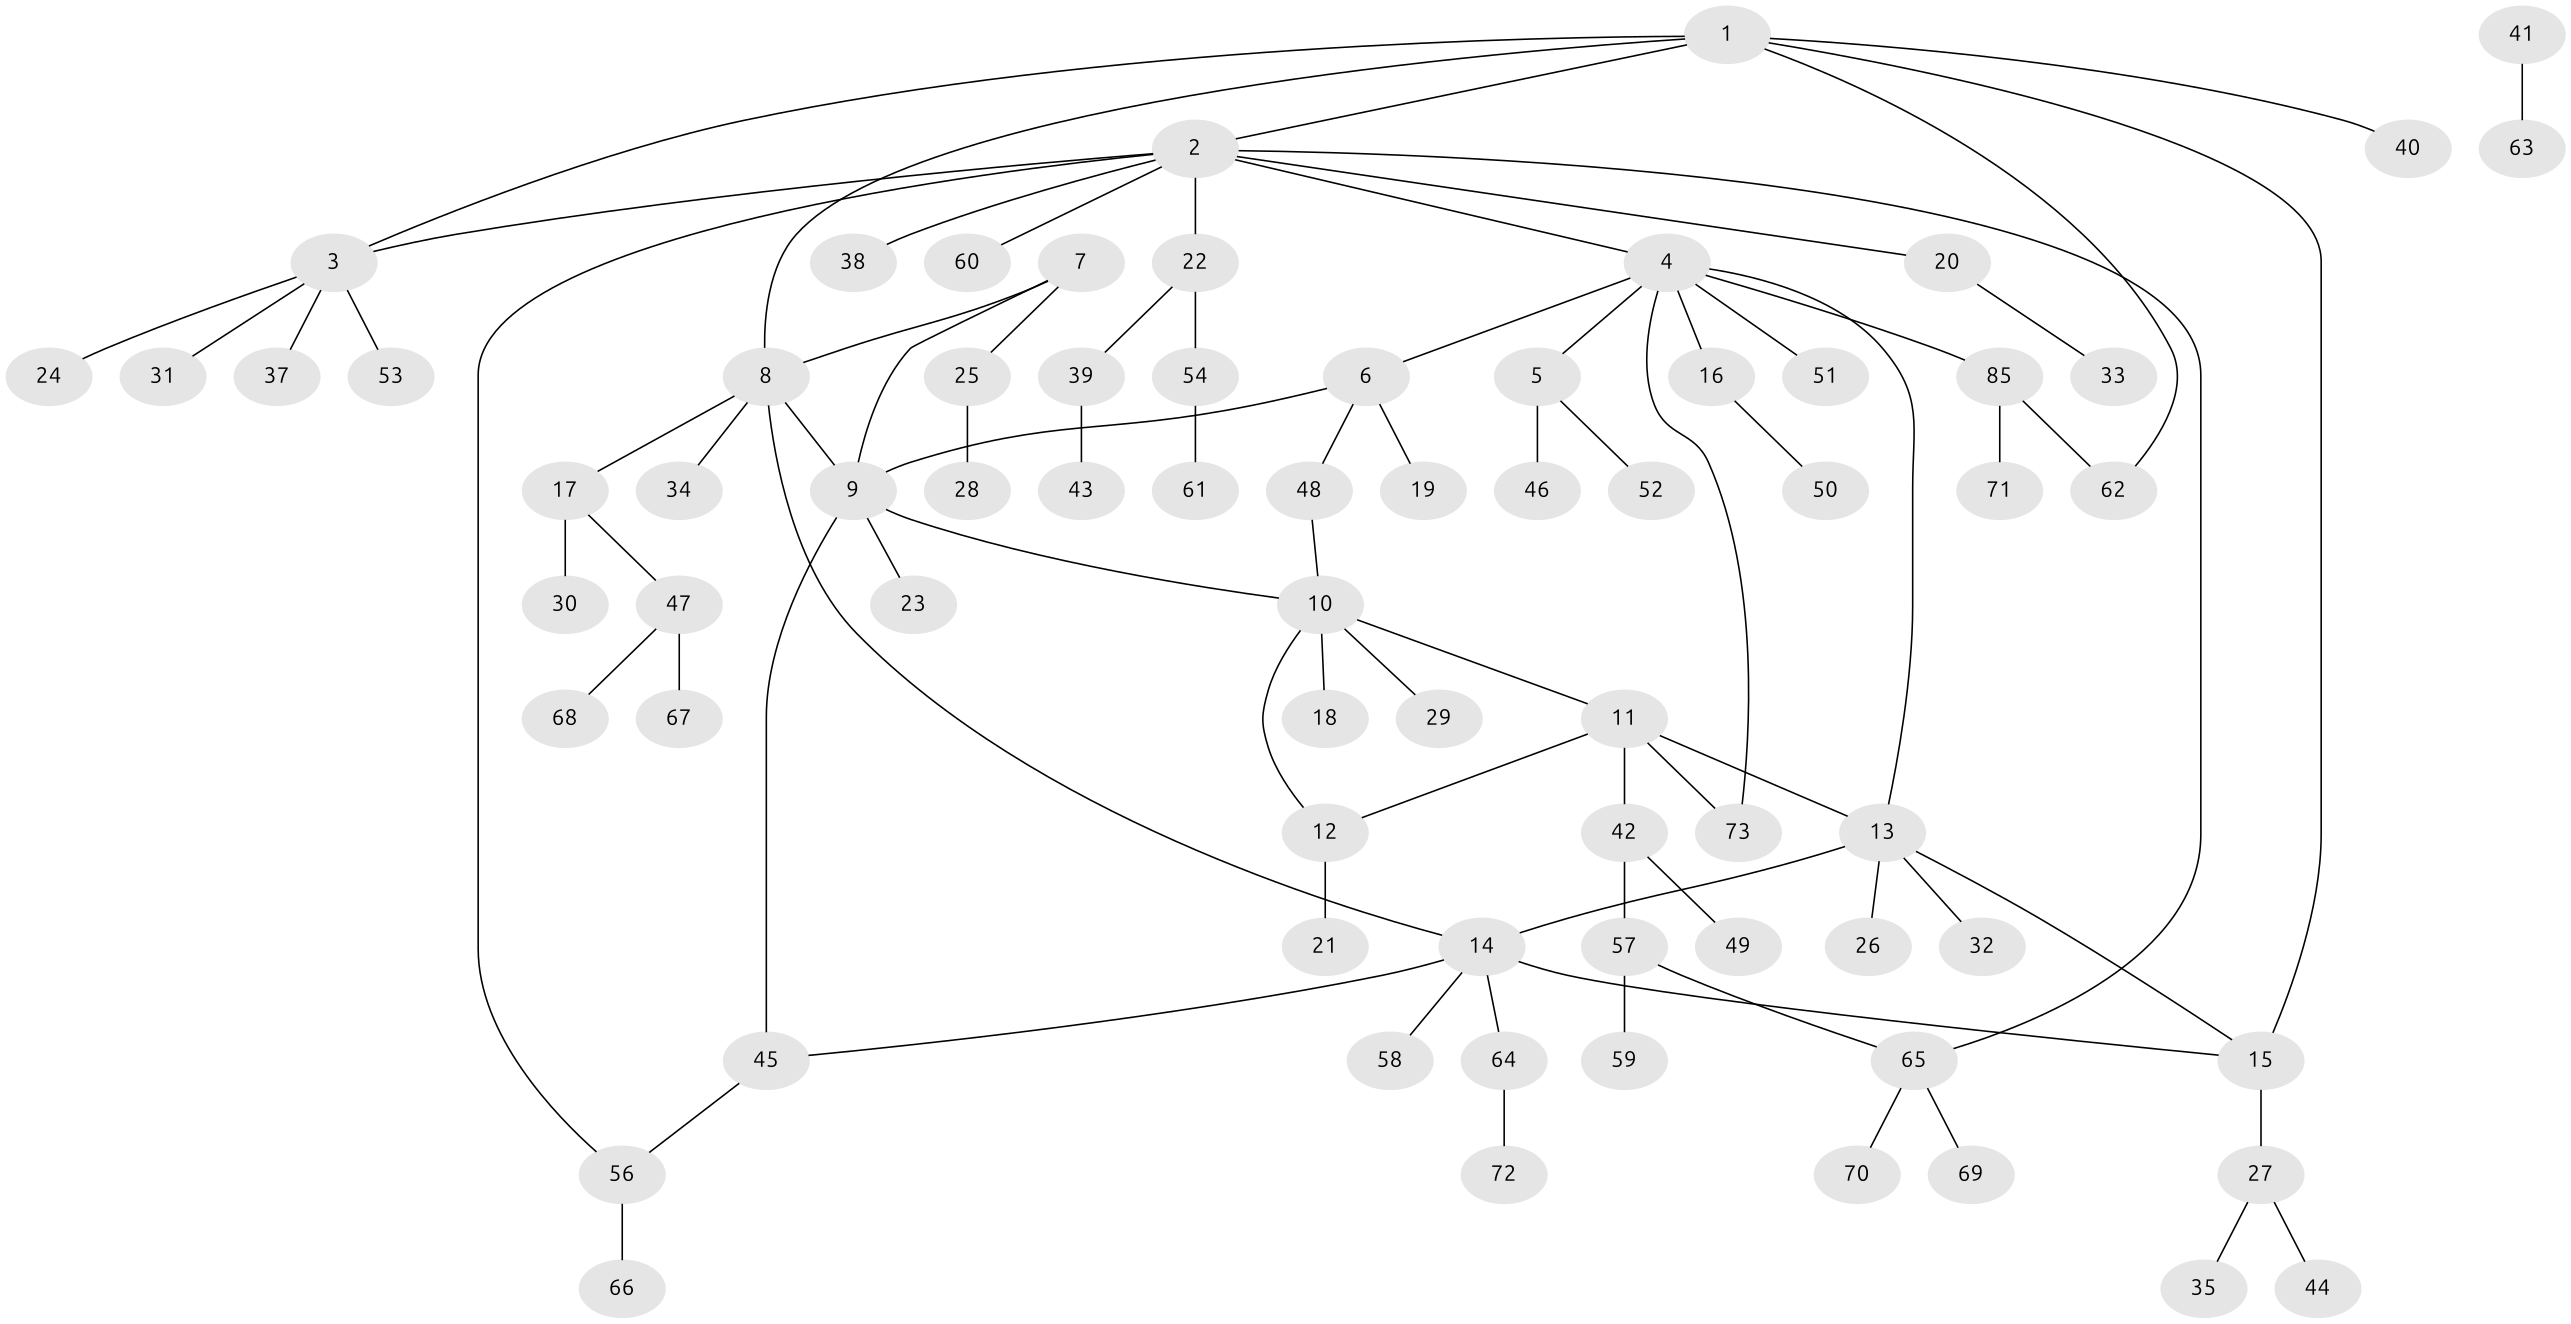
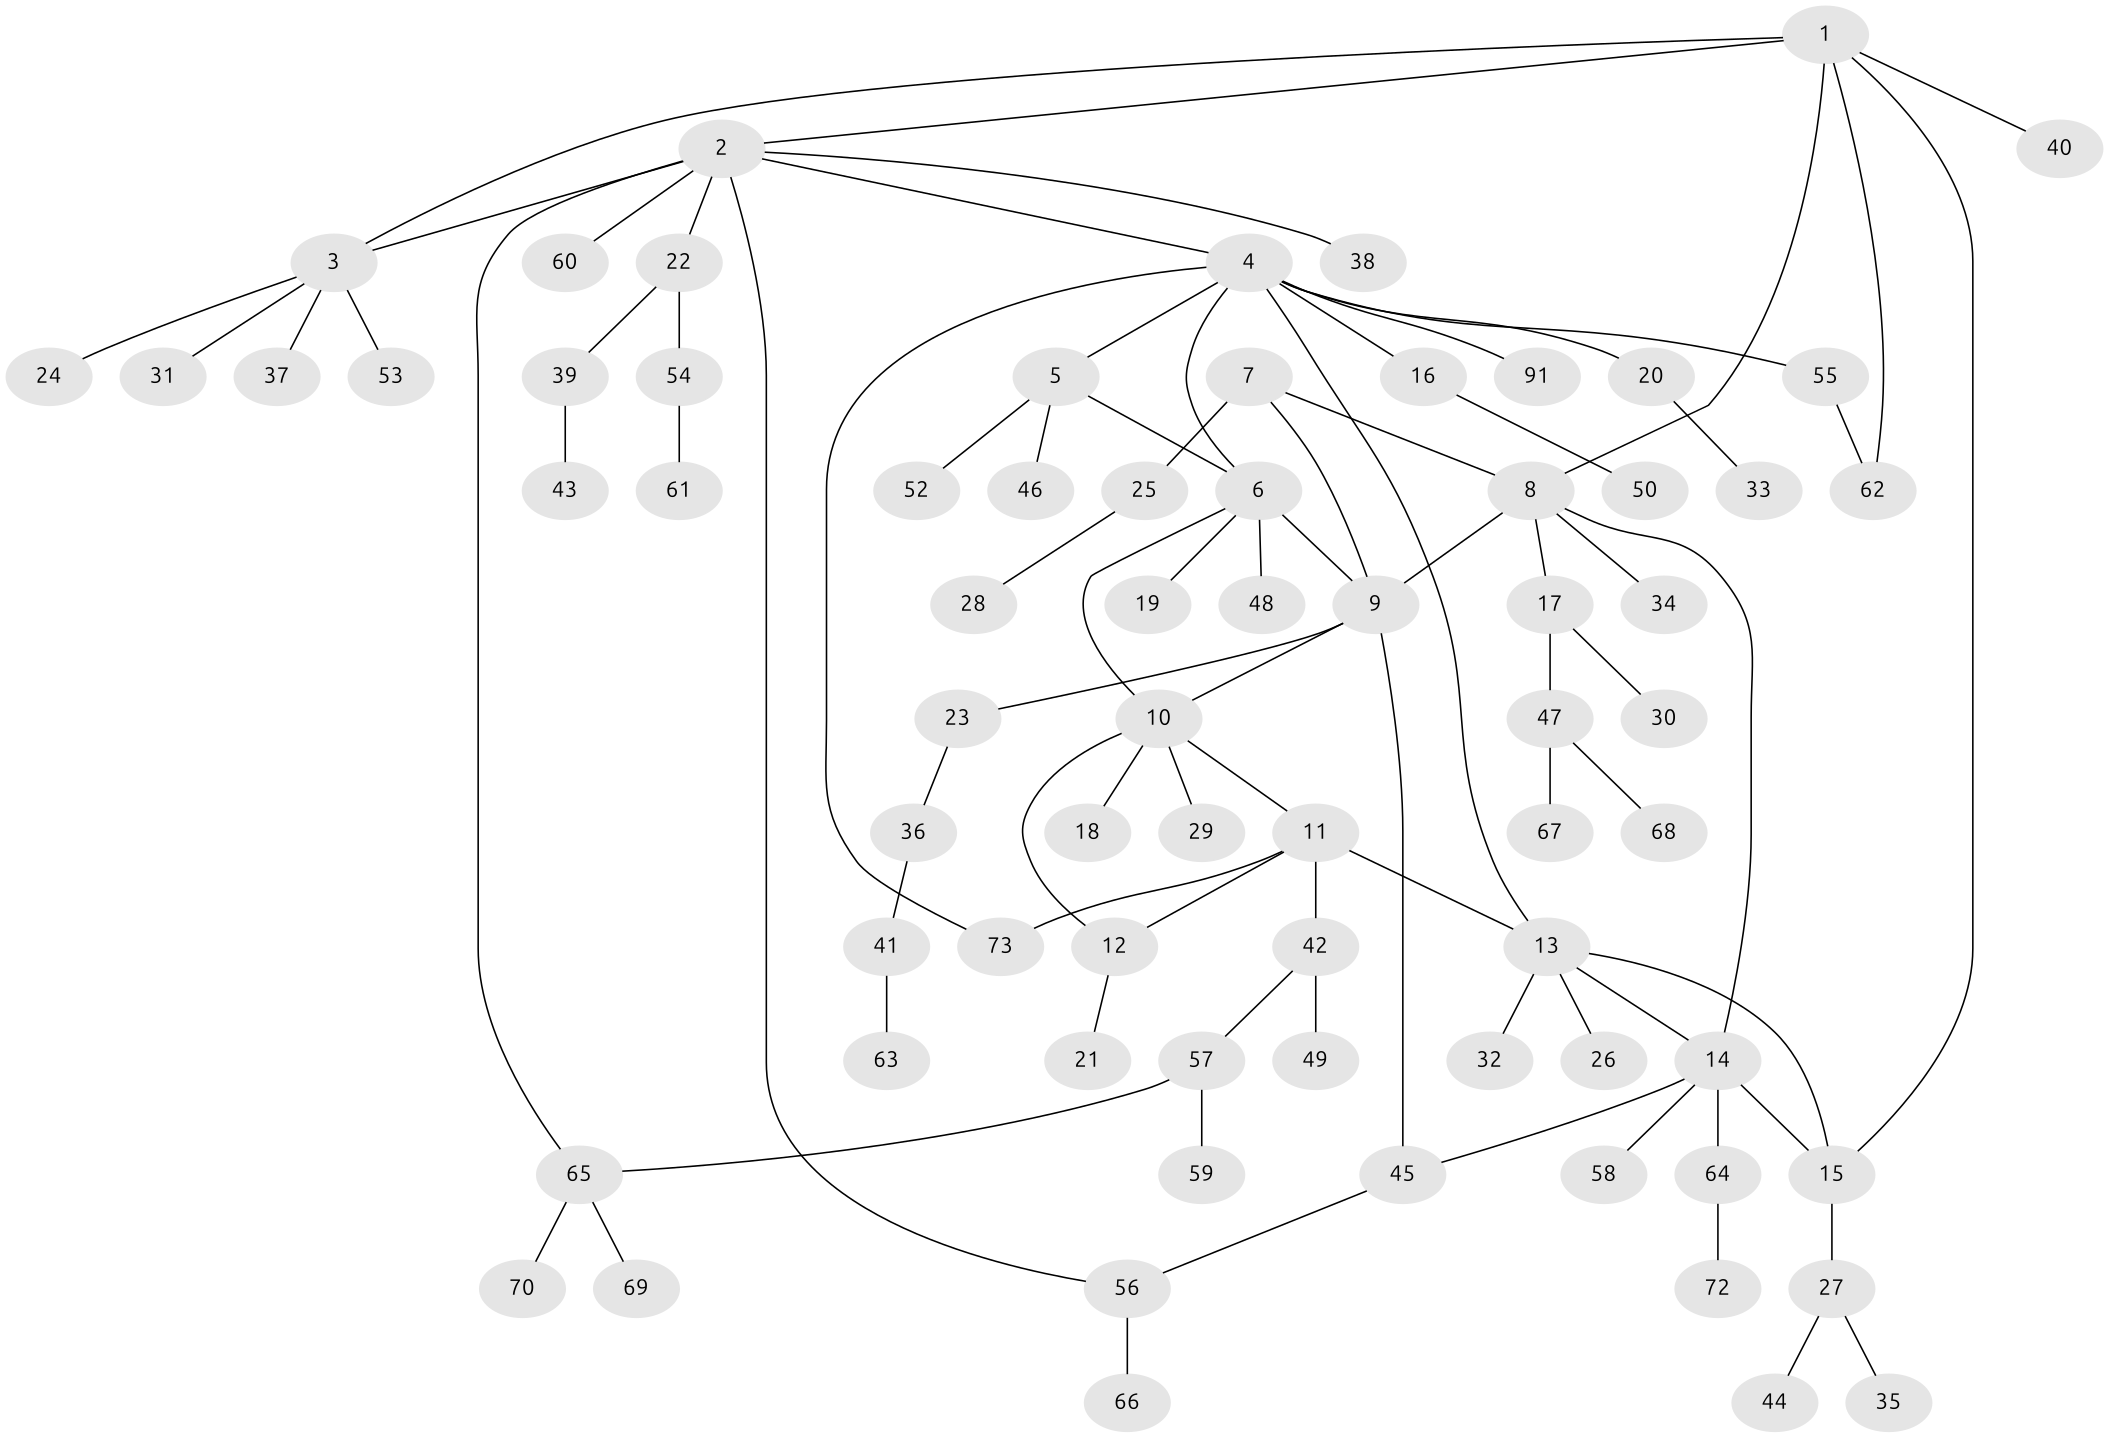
(1572, 206) -> (1450, 320)
(1826, 377) -> (1537, 377)
(2000, 377) -> (1826, 377)
none -> (1157, 434)
(2000, 491) -> none
(1315, 548) -> (1097, 572)
none -> (914, 833)
